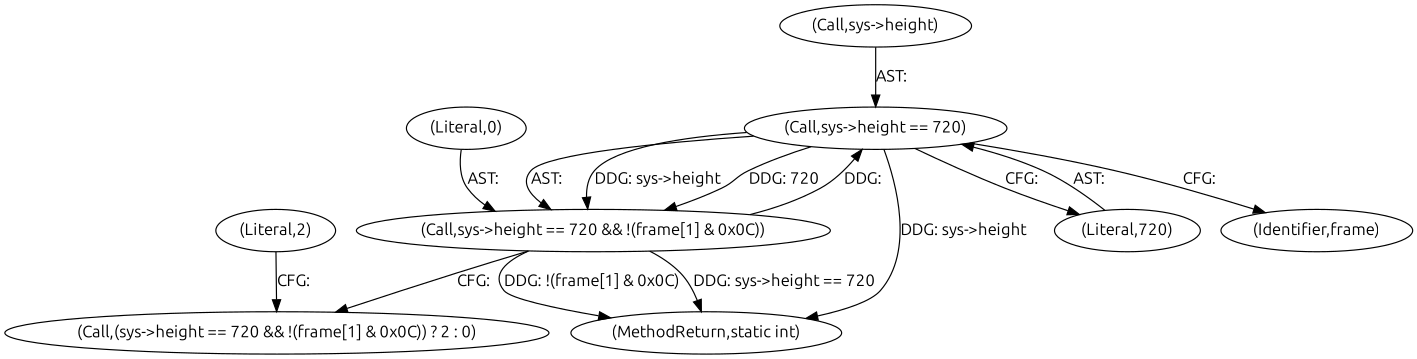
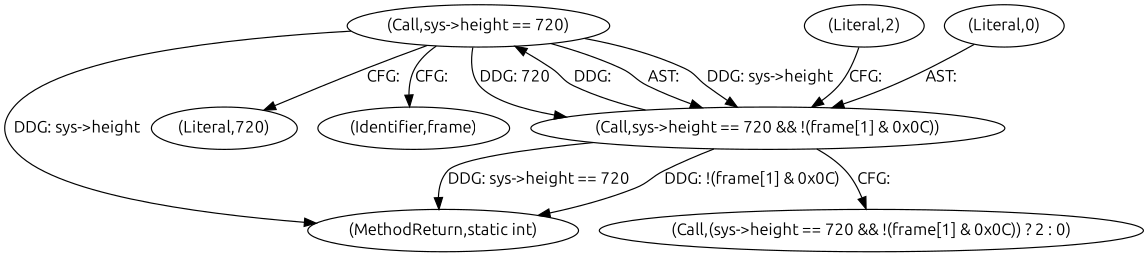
(876, 26) -> none
(1043, 171) -> none
(276, 276) -> (845, 77)
